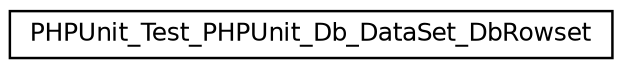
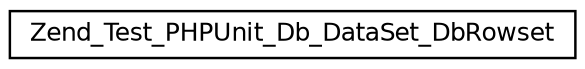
(311, 35) -> (293, 35)
